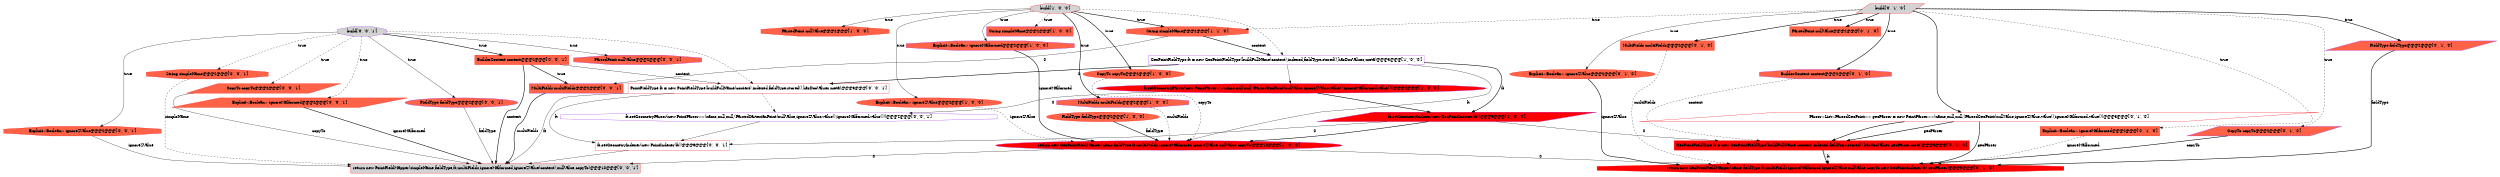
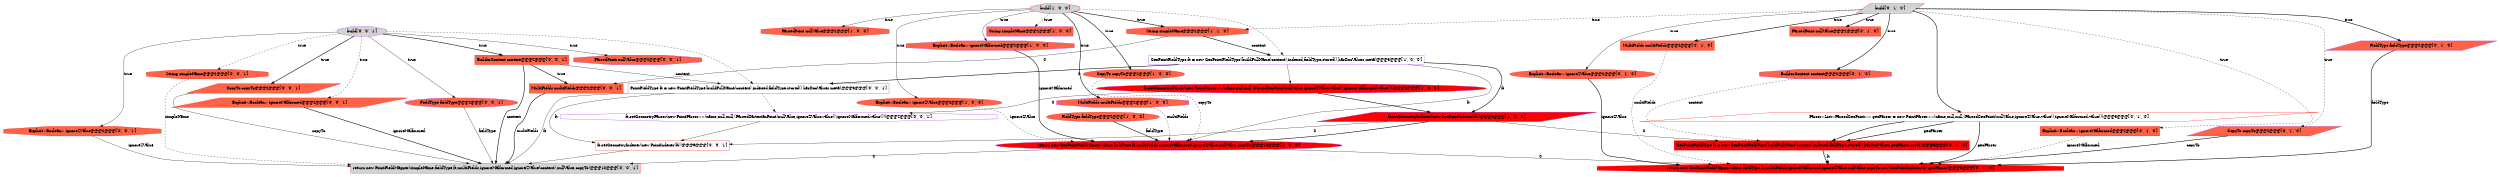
(314, 59) -> (314, 59)
